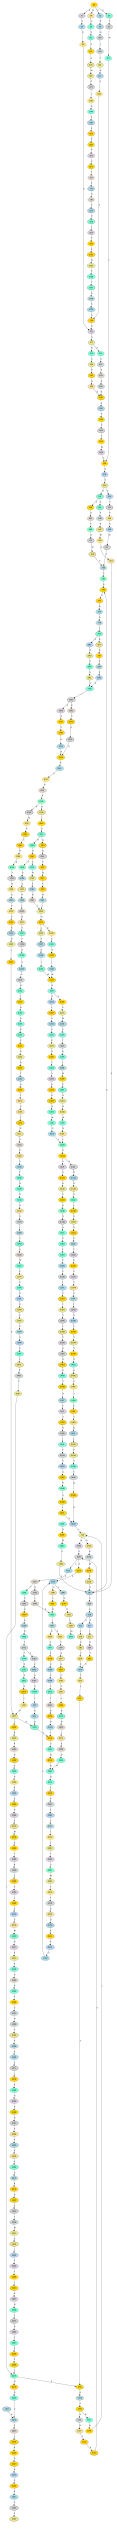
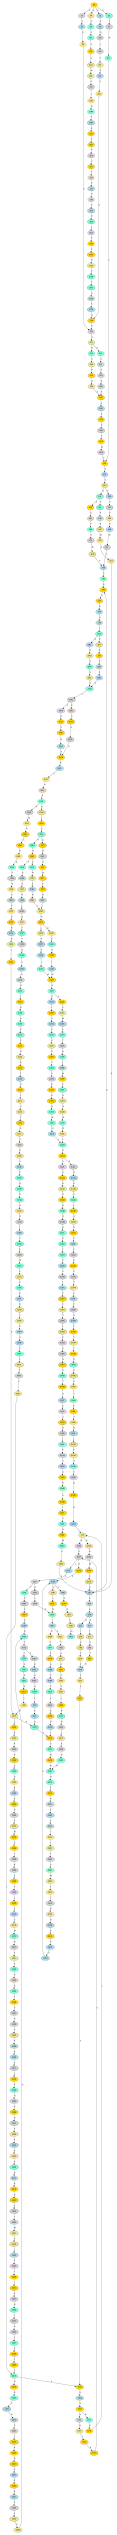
(68, 1518) -> (62, 1518)
(14, 2408) -> (11, 2403)
none -> (18, 2530)
